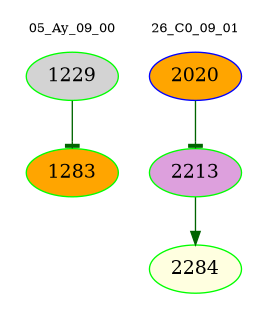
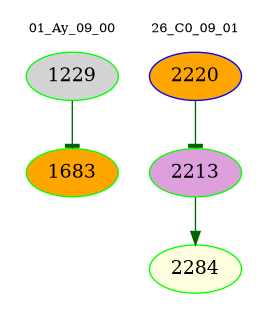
(72, 29) -> (72, 29)
(195, 76) -> (195, 76)
(72, 173) -> (72, 173)
